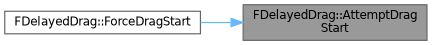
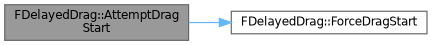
(216, 23) -> (204, 23)
